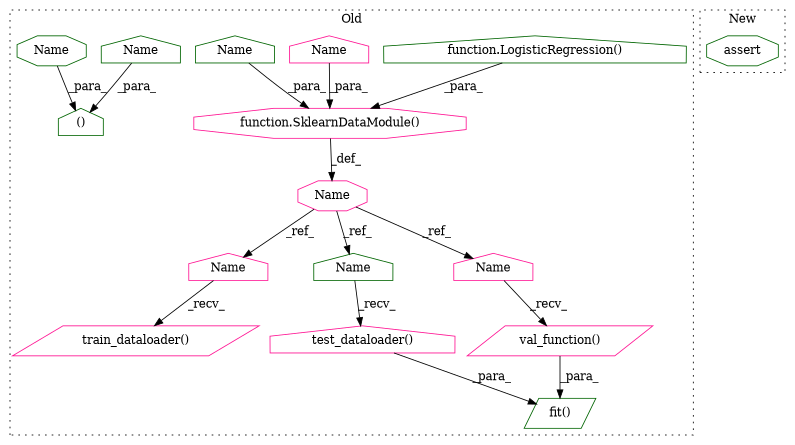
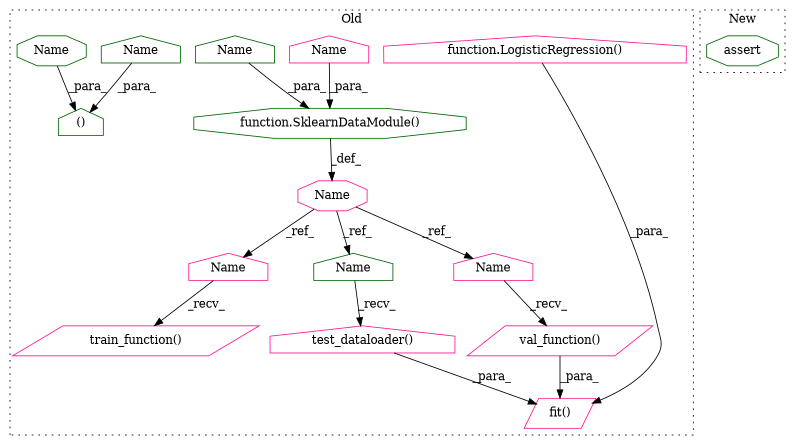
(535, 51) -> (535, 51)
(441, 84) -> (631, 238)
(330, 123) -> (330, 123)
(136, 341) -> (136, 341)
(560, 413) -> (560, 413)
